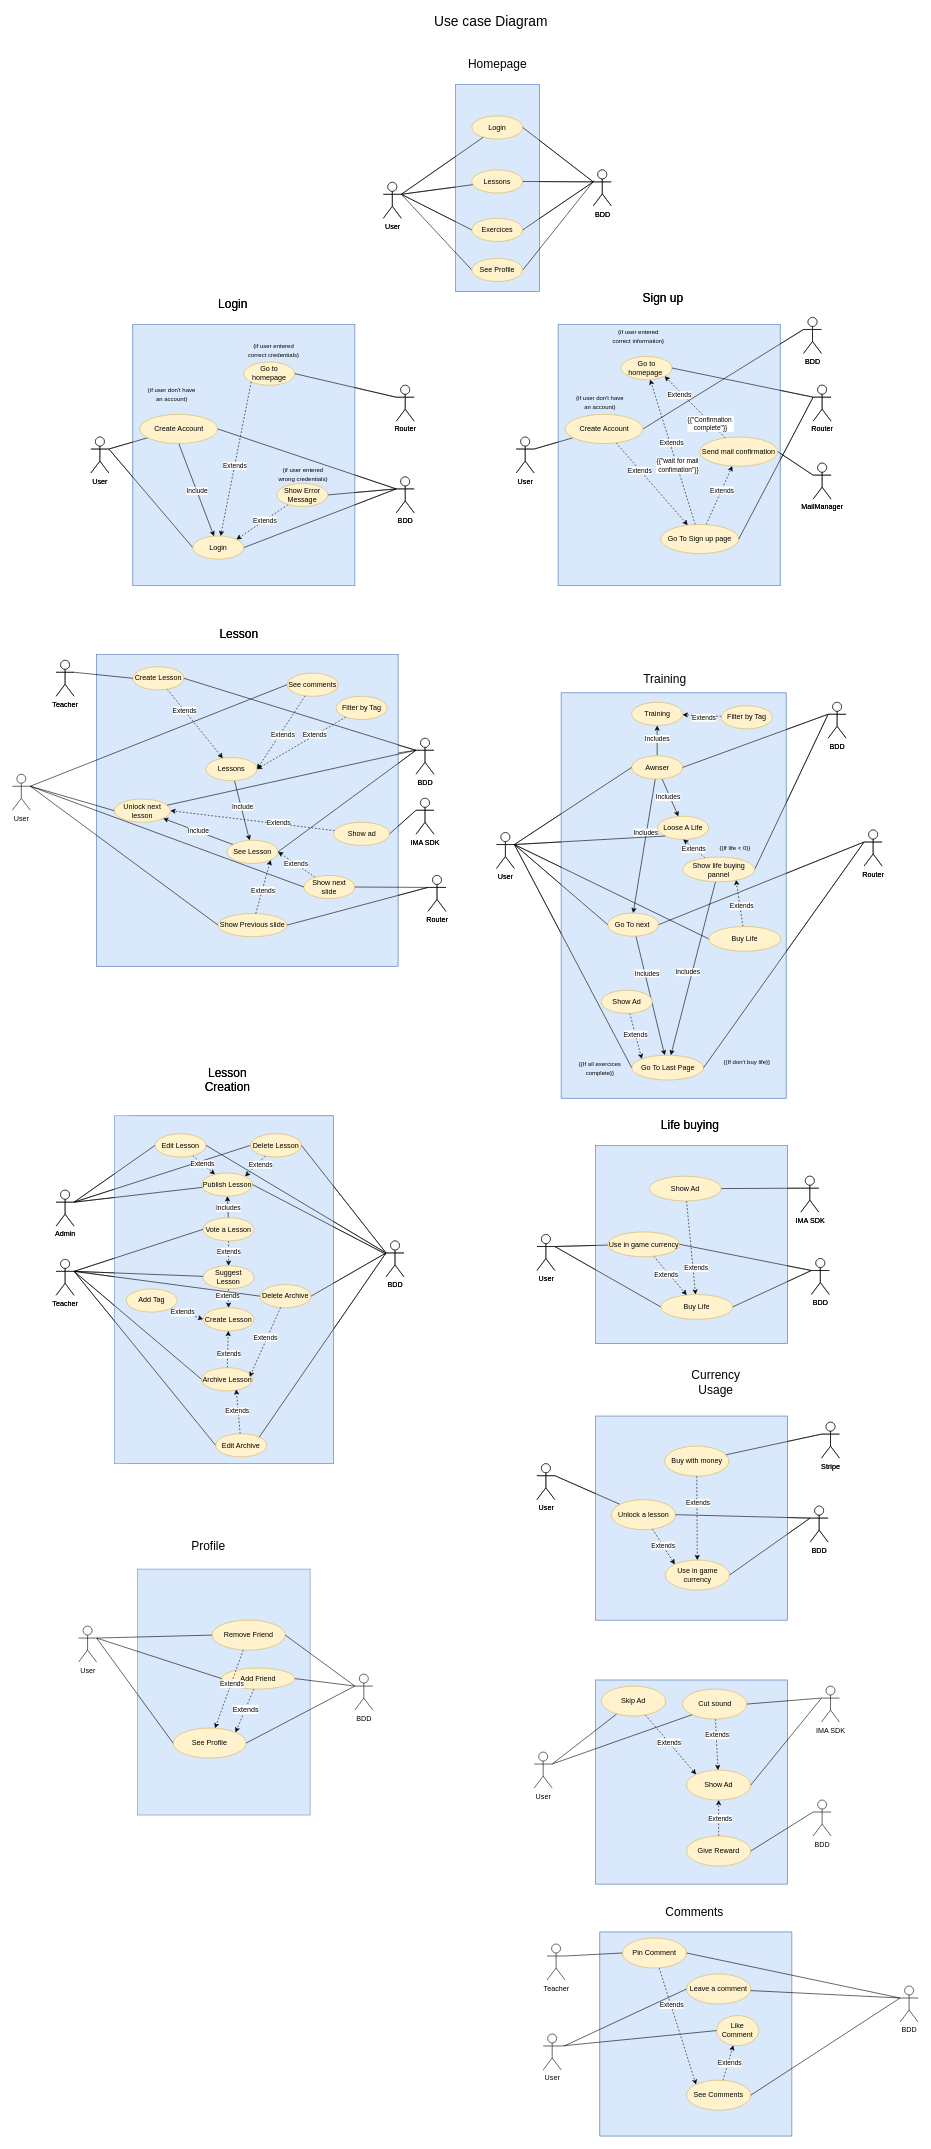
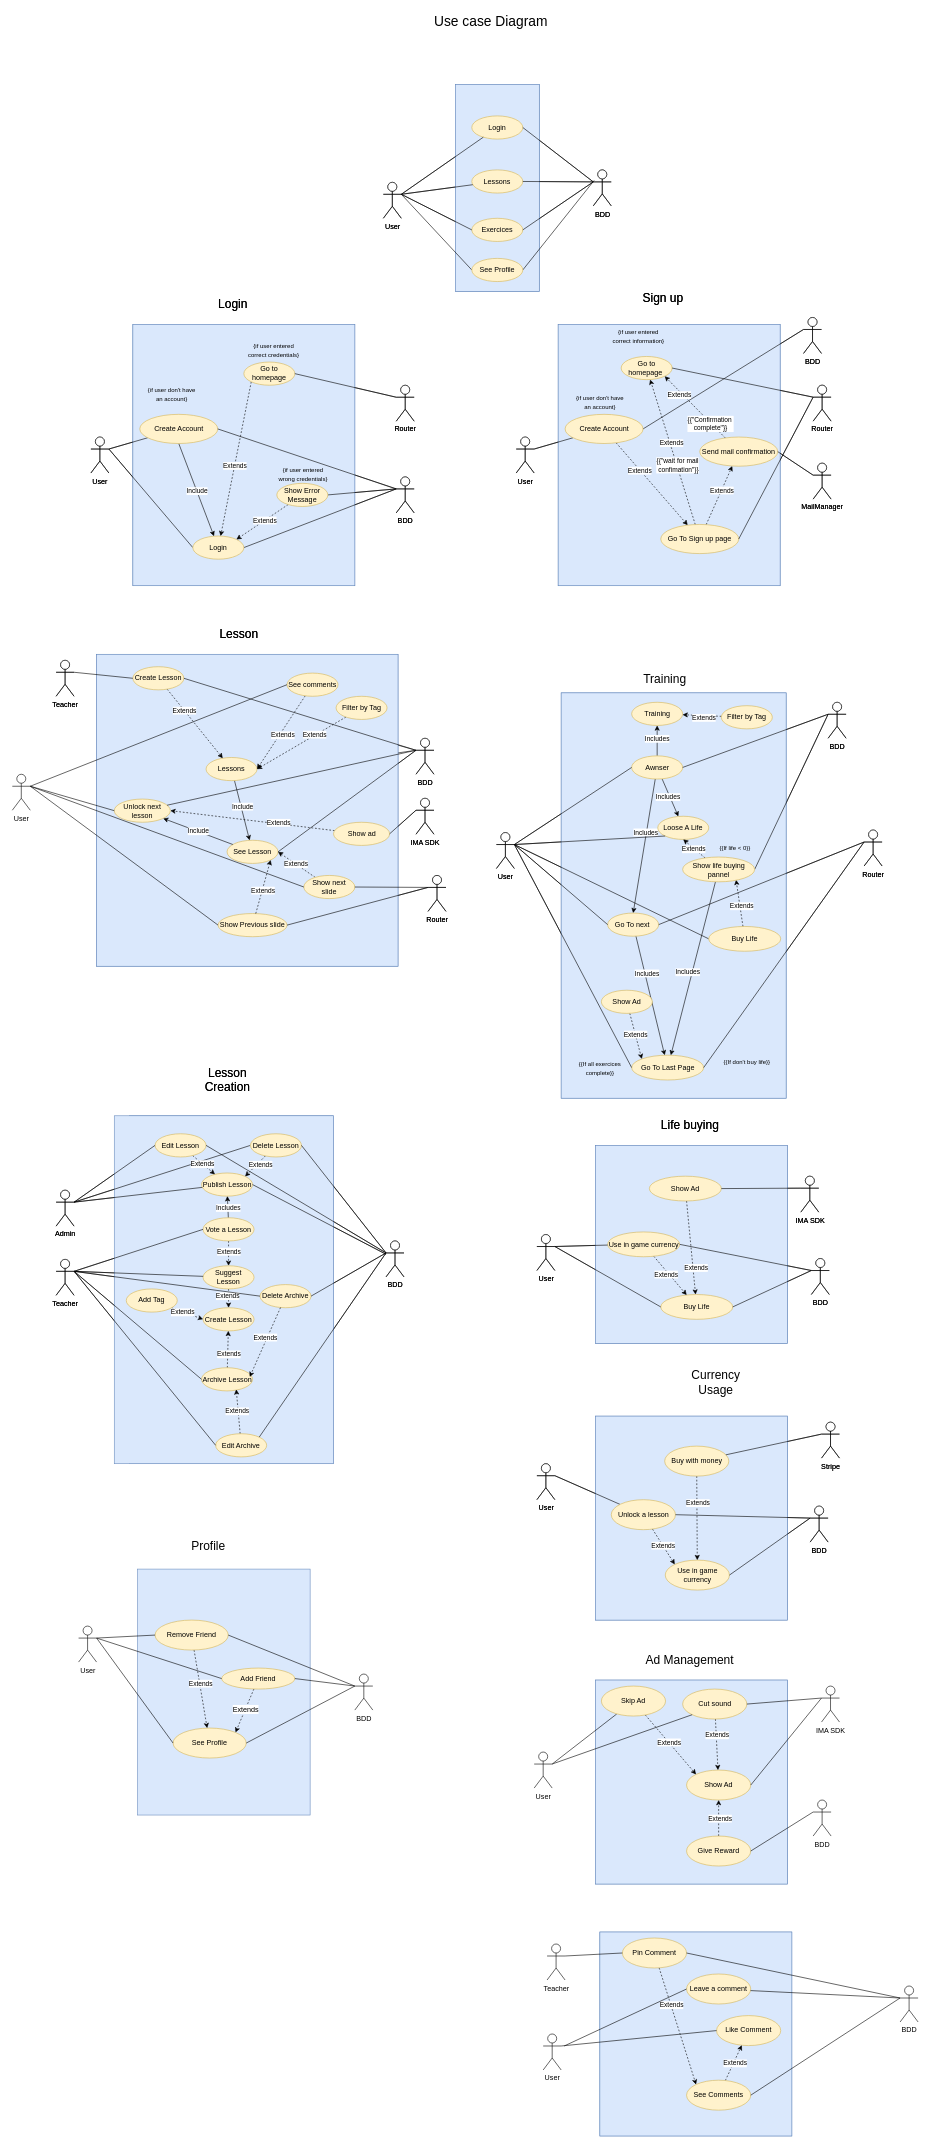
(497, 63) -> none
(249, 1635) -> (192, 1635)
none -> (690, 1659)
(695, 1911) -> none
(738, 2031) -> (749, 2031)
